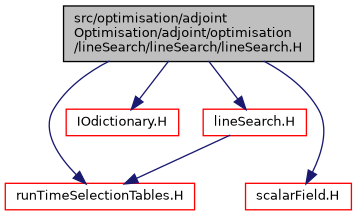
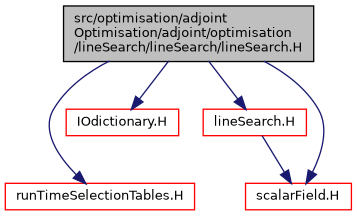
(183, 157) -> (273, 154)
